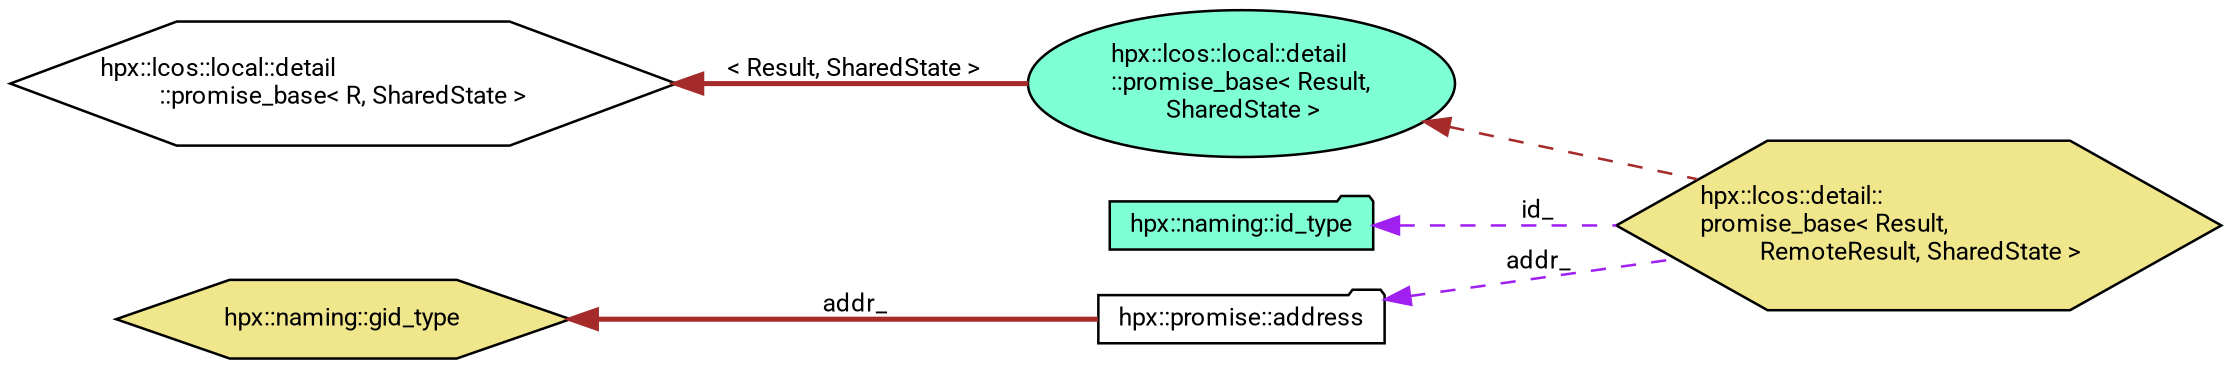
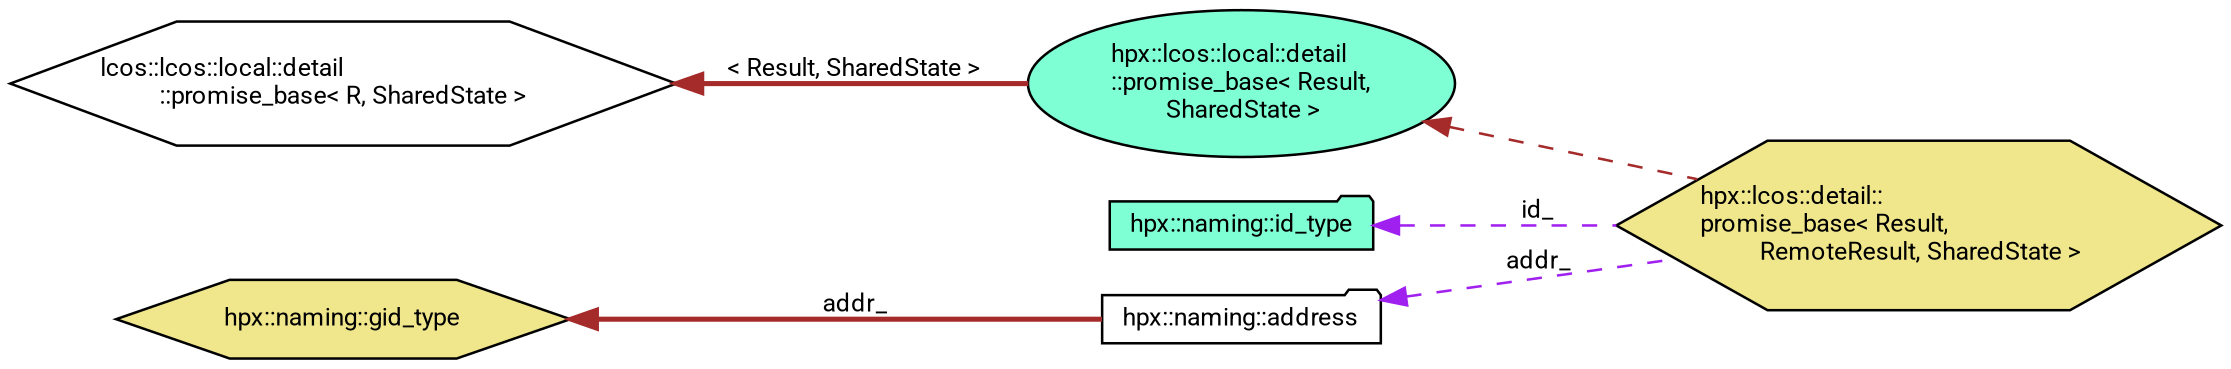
(343, 84) -> (343, 84)
(1241, 319) -> (1241, 319)
